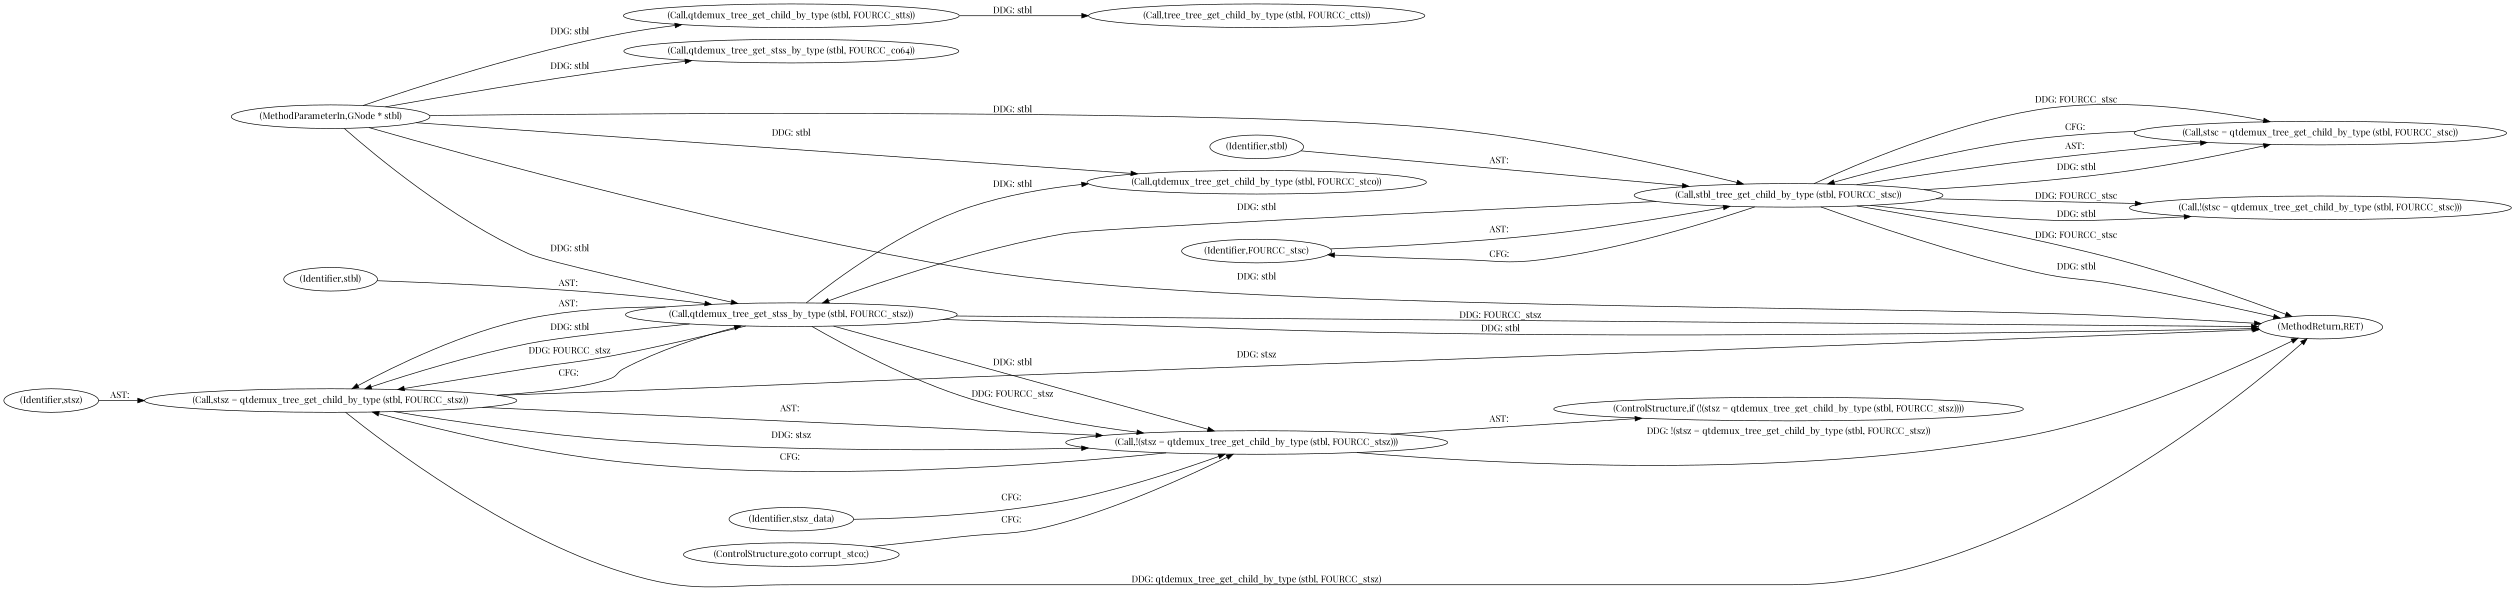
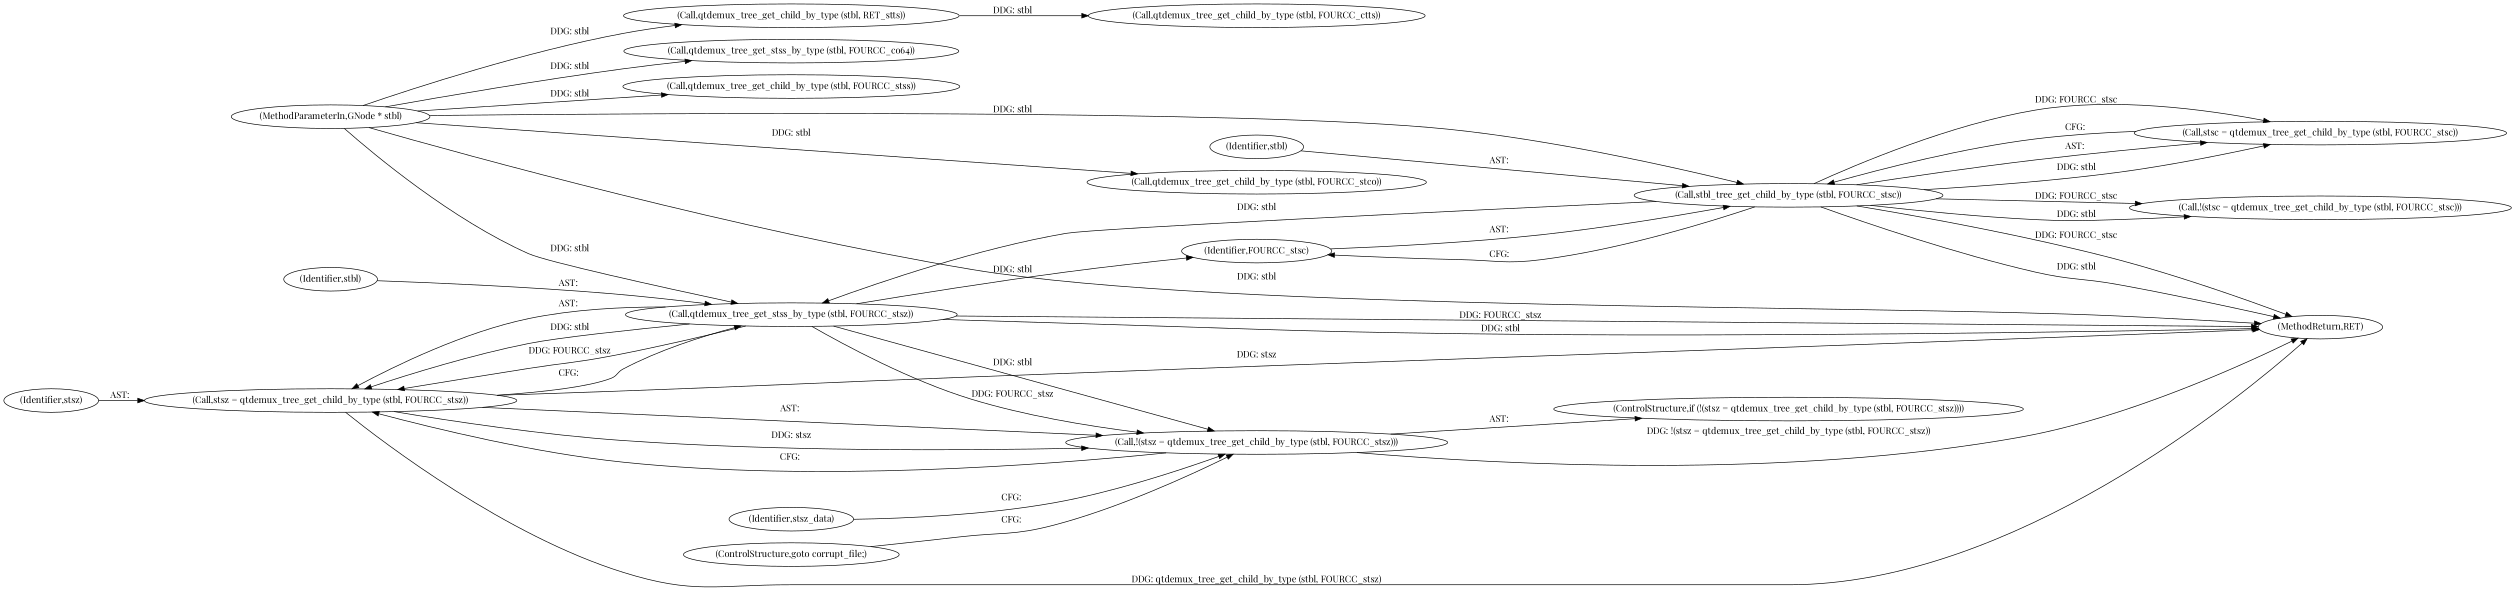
(791, 16) -> (791, 16)
(1257, 16) -> (1257, 16)
none -> (791, 87)
(935, 221) -> (1013, 279)
(791, 555) -> (791, 555)
